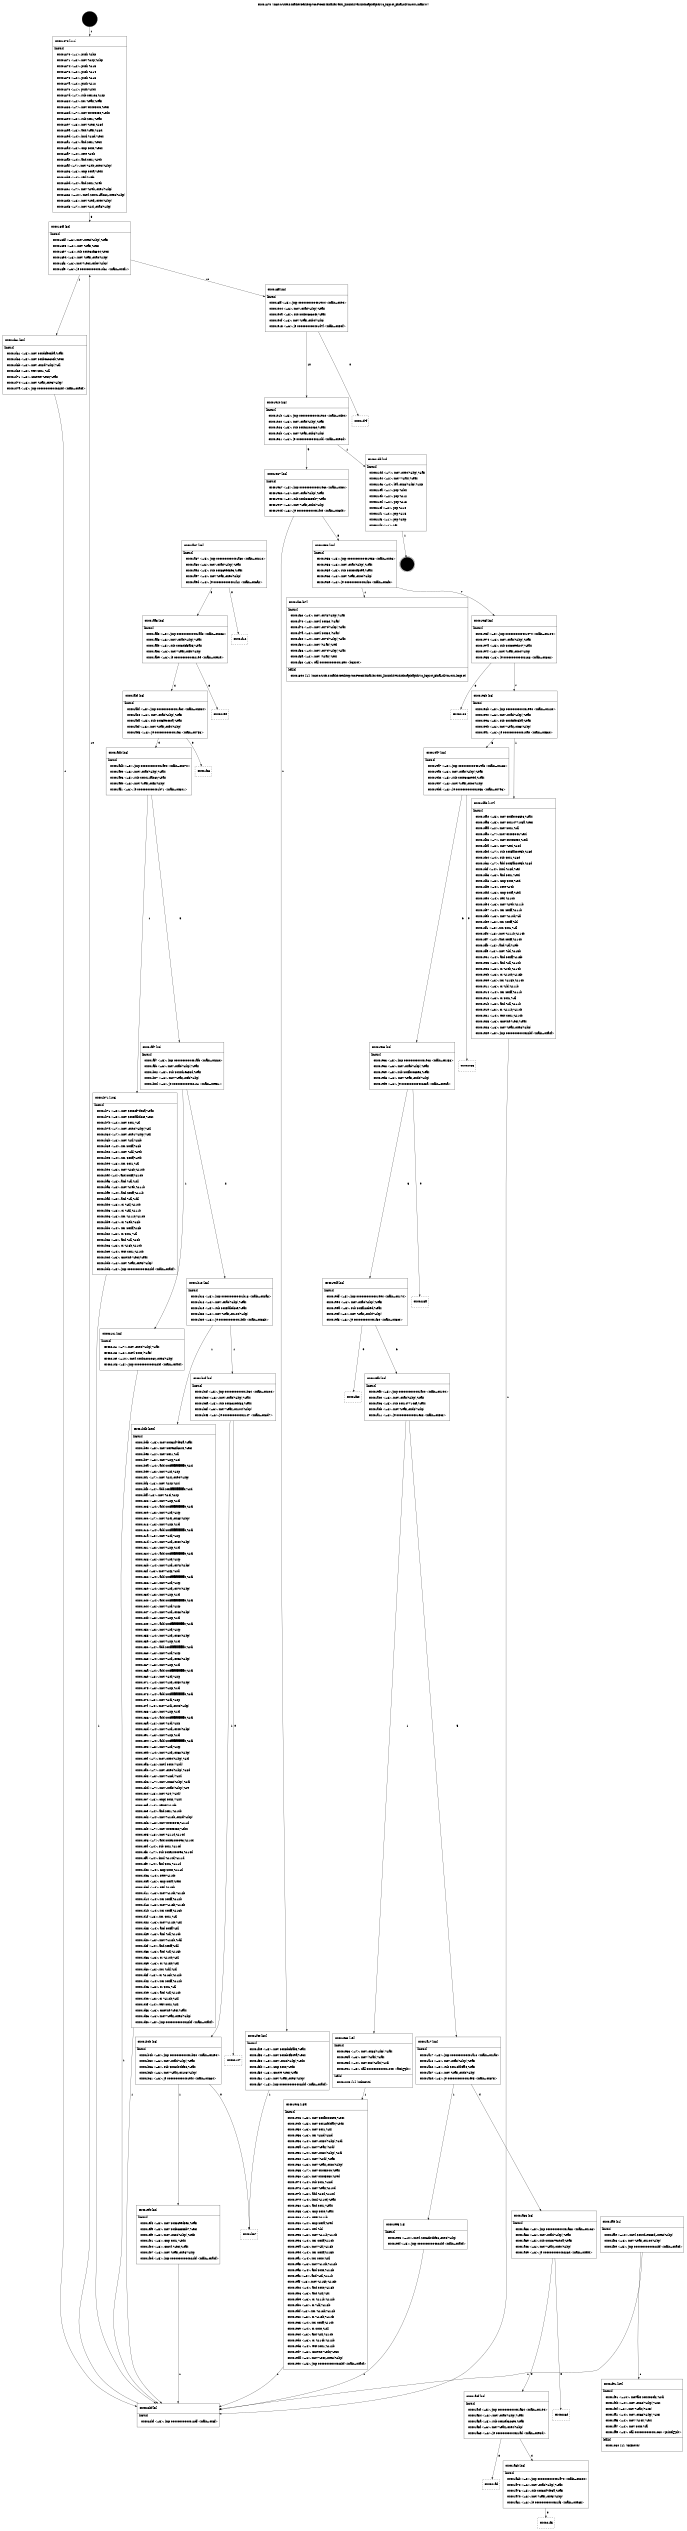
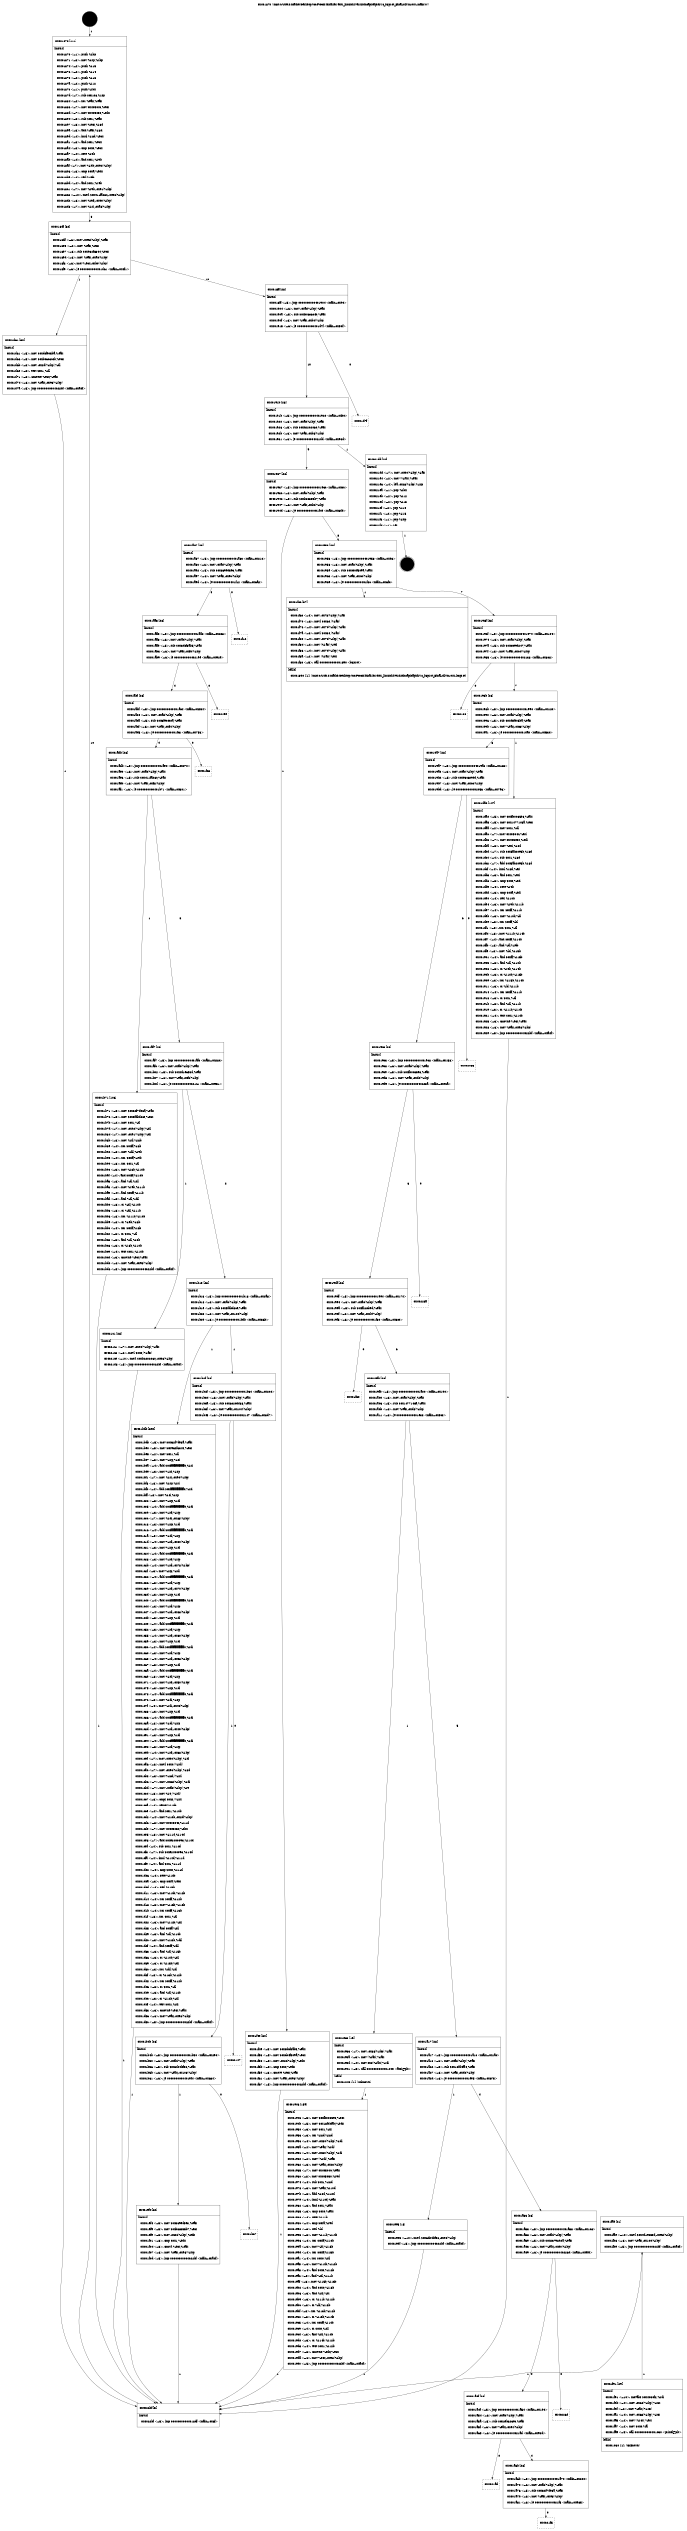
(254, 2158) -> (278, 2258)
(638, 2315) -> (642, 2317)
